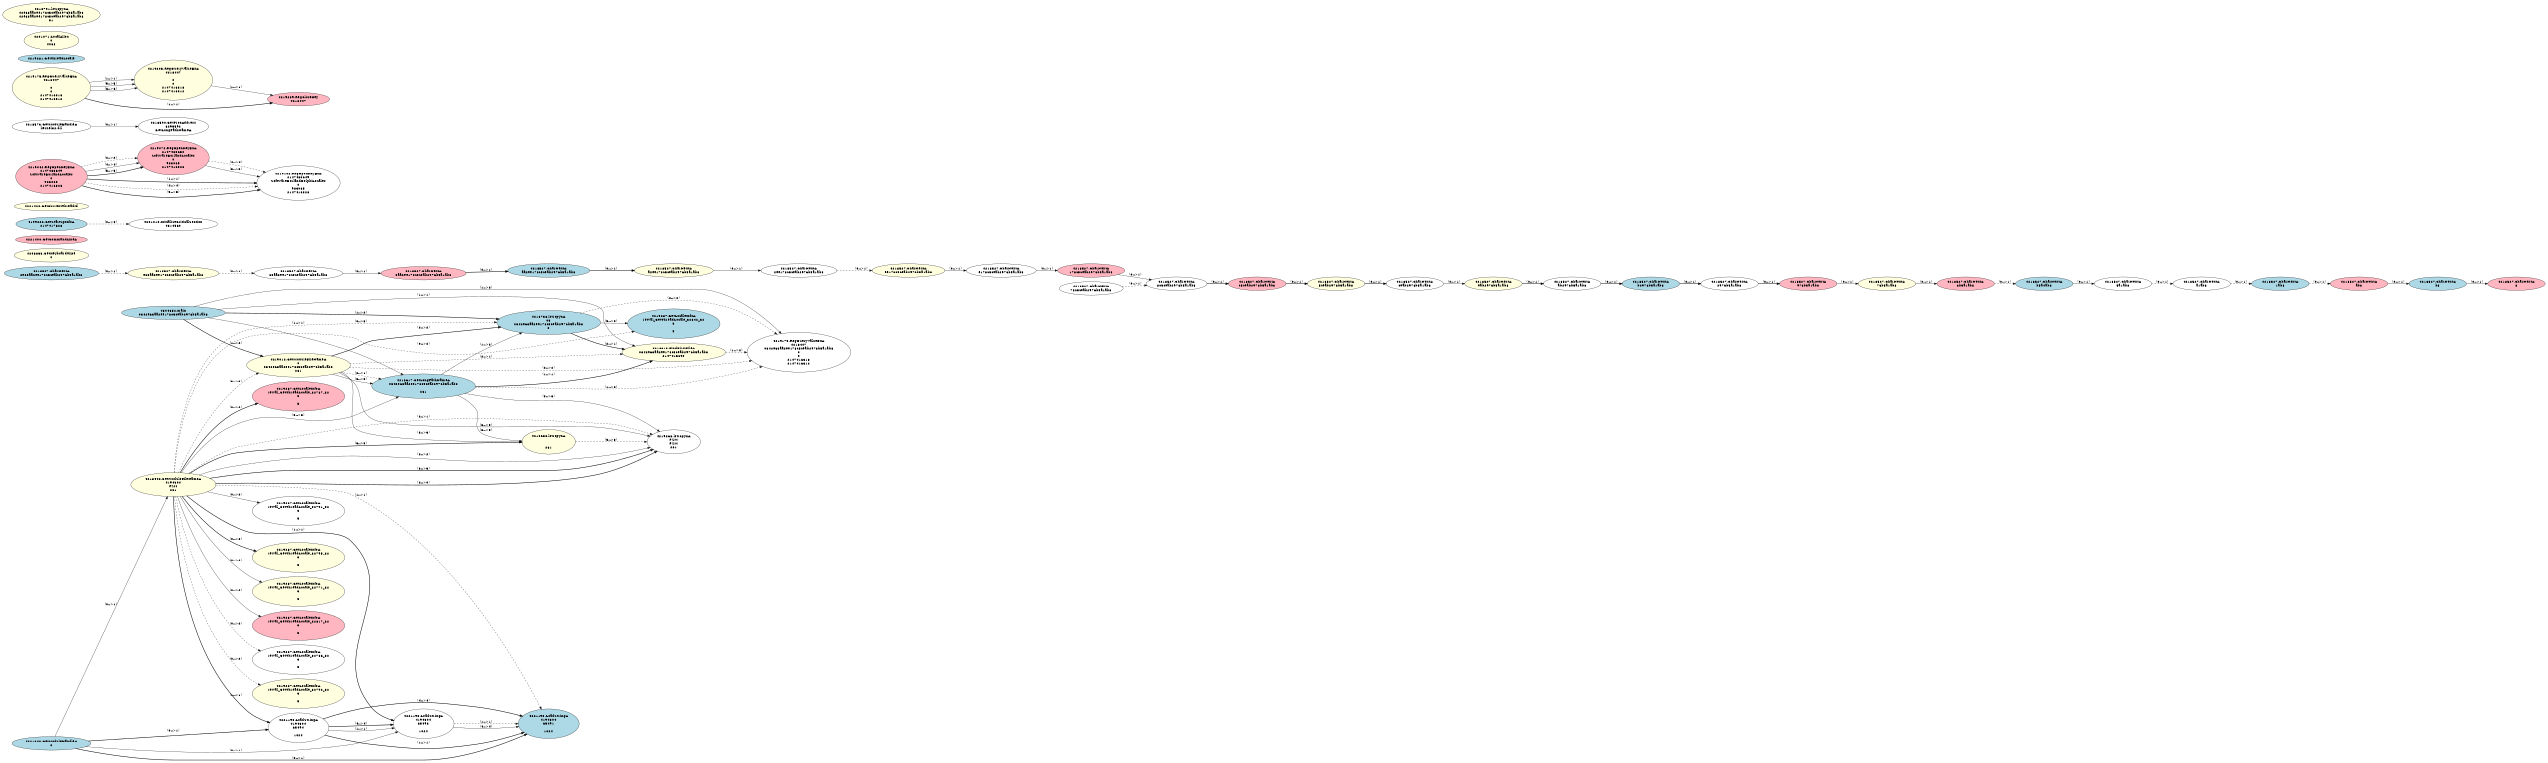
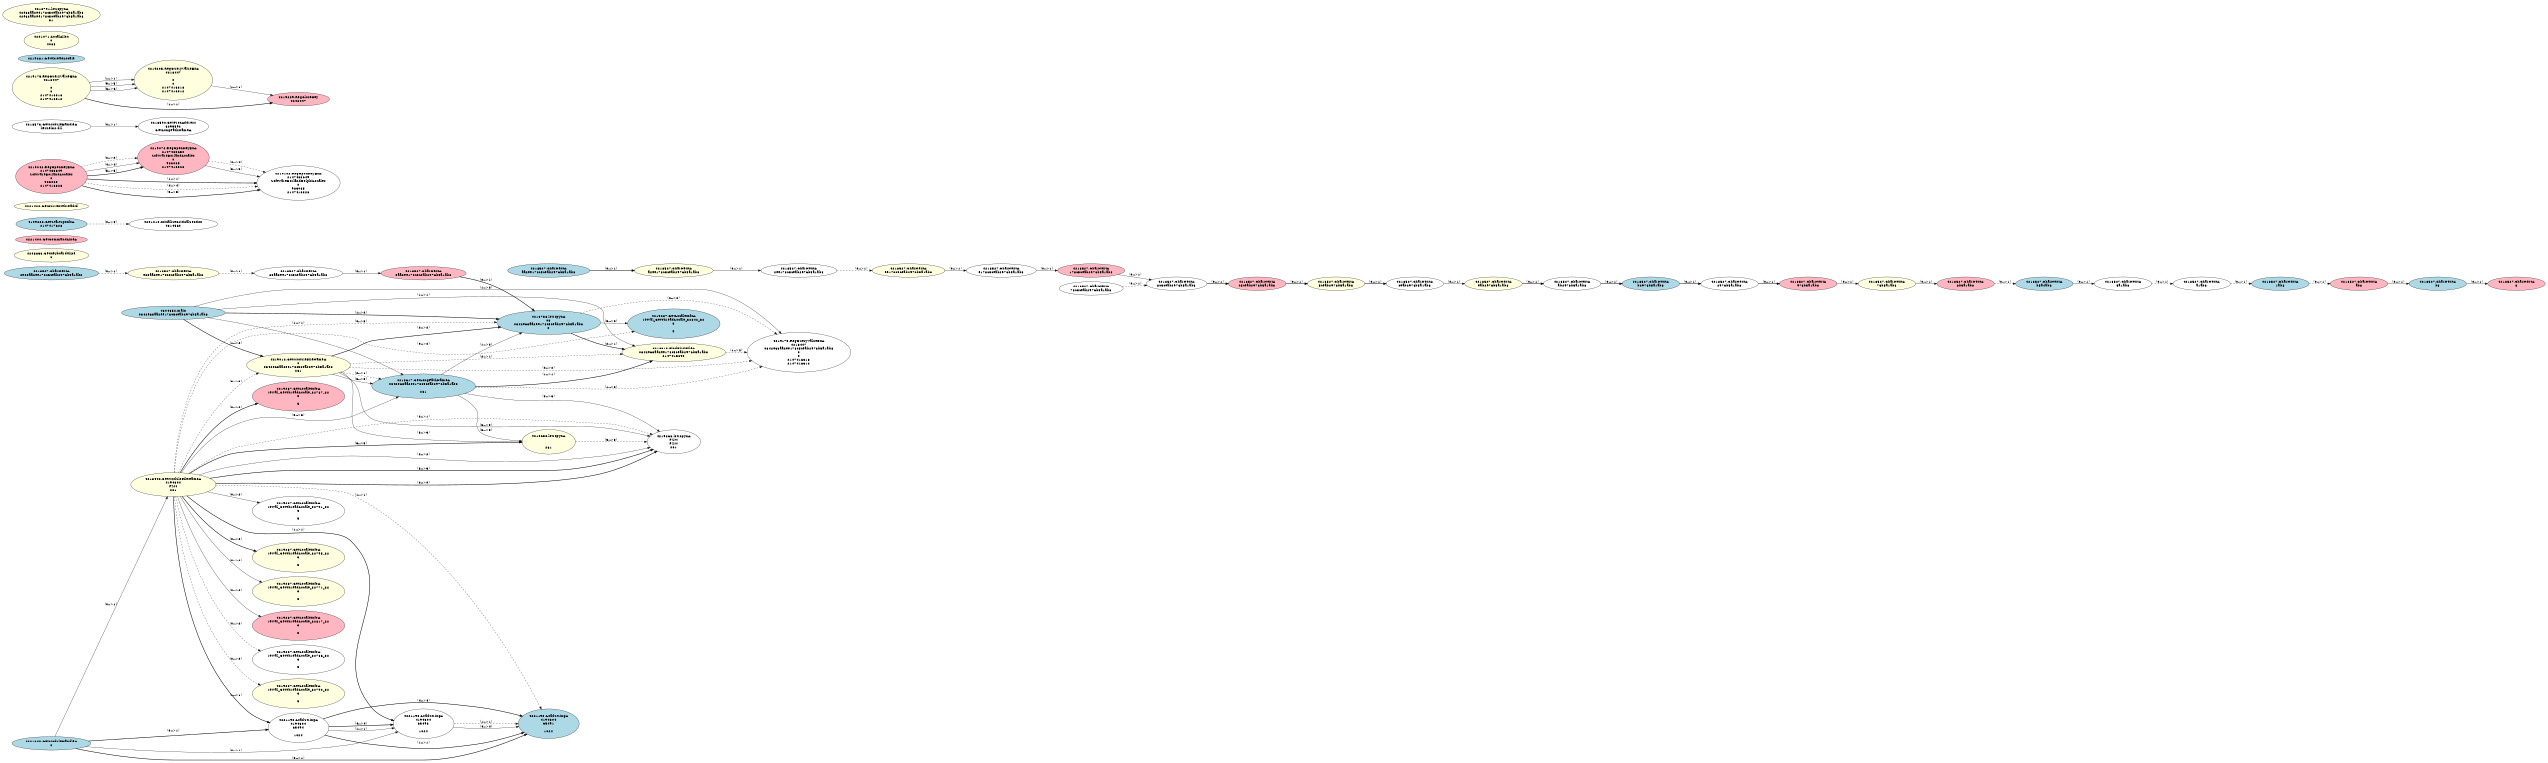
(298, 99) -> (298, 99)
(486, 272) -> (496, 287)
